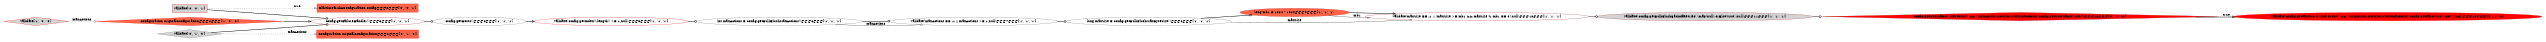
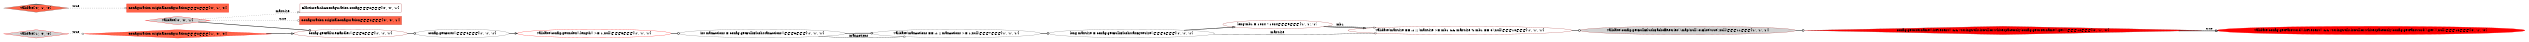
(297, 7) -> (283, 11)
(368, 8) -> (351, 8)
(190, 9) -> (178, 21)
(1295, 12) -> (1278, 24)
(82, 20) -> (76, 32)
none -> (351, 21)
(269, 29) -> none
(297, 32) -> (76, 6)
(190, 34) -> (36, 8)
